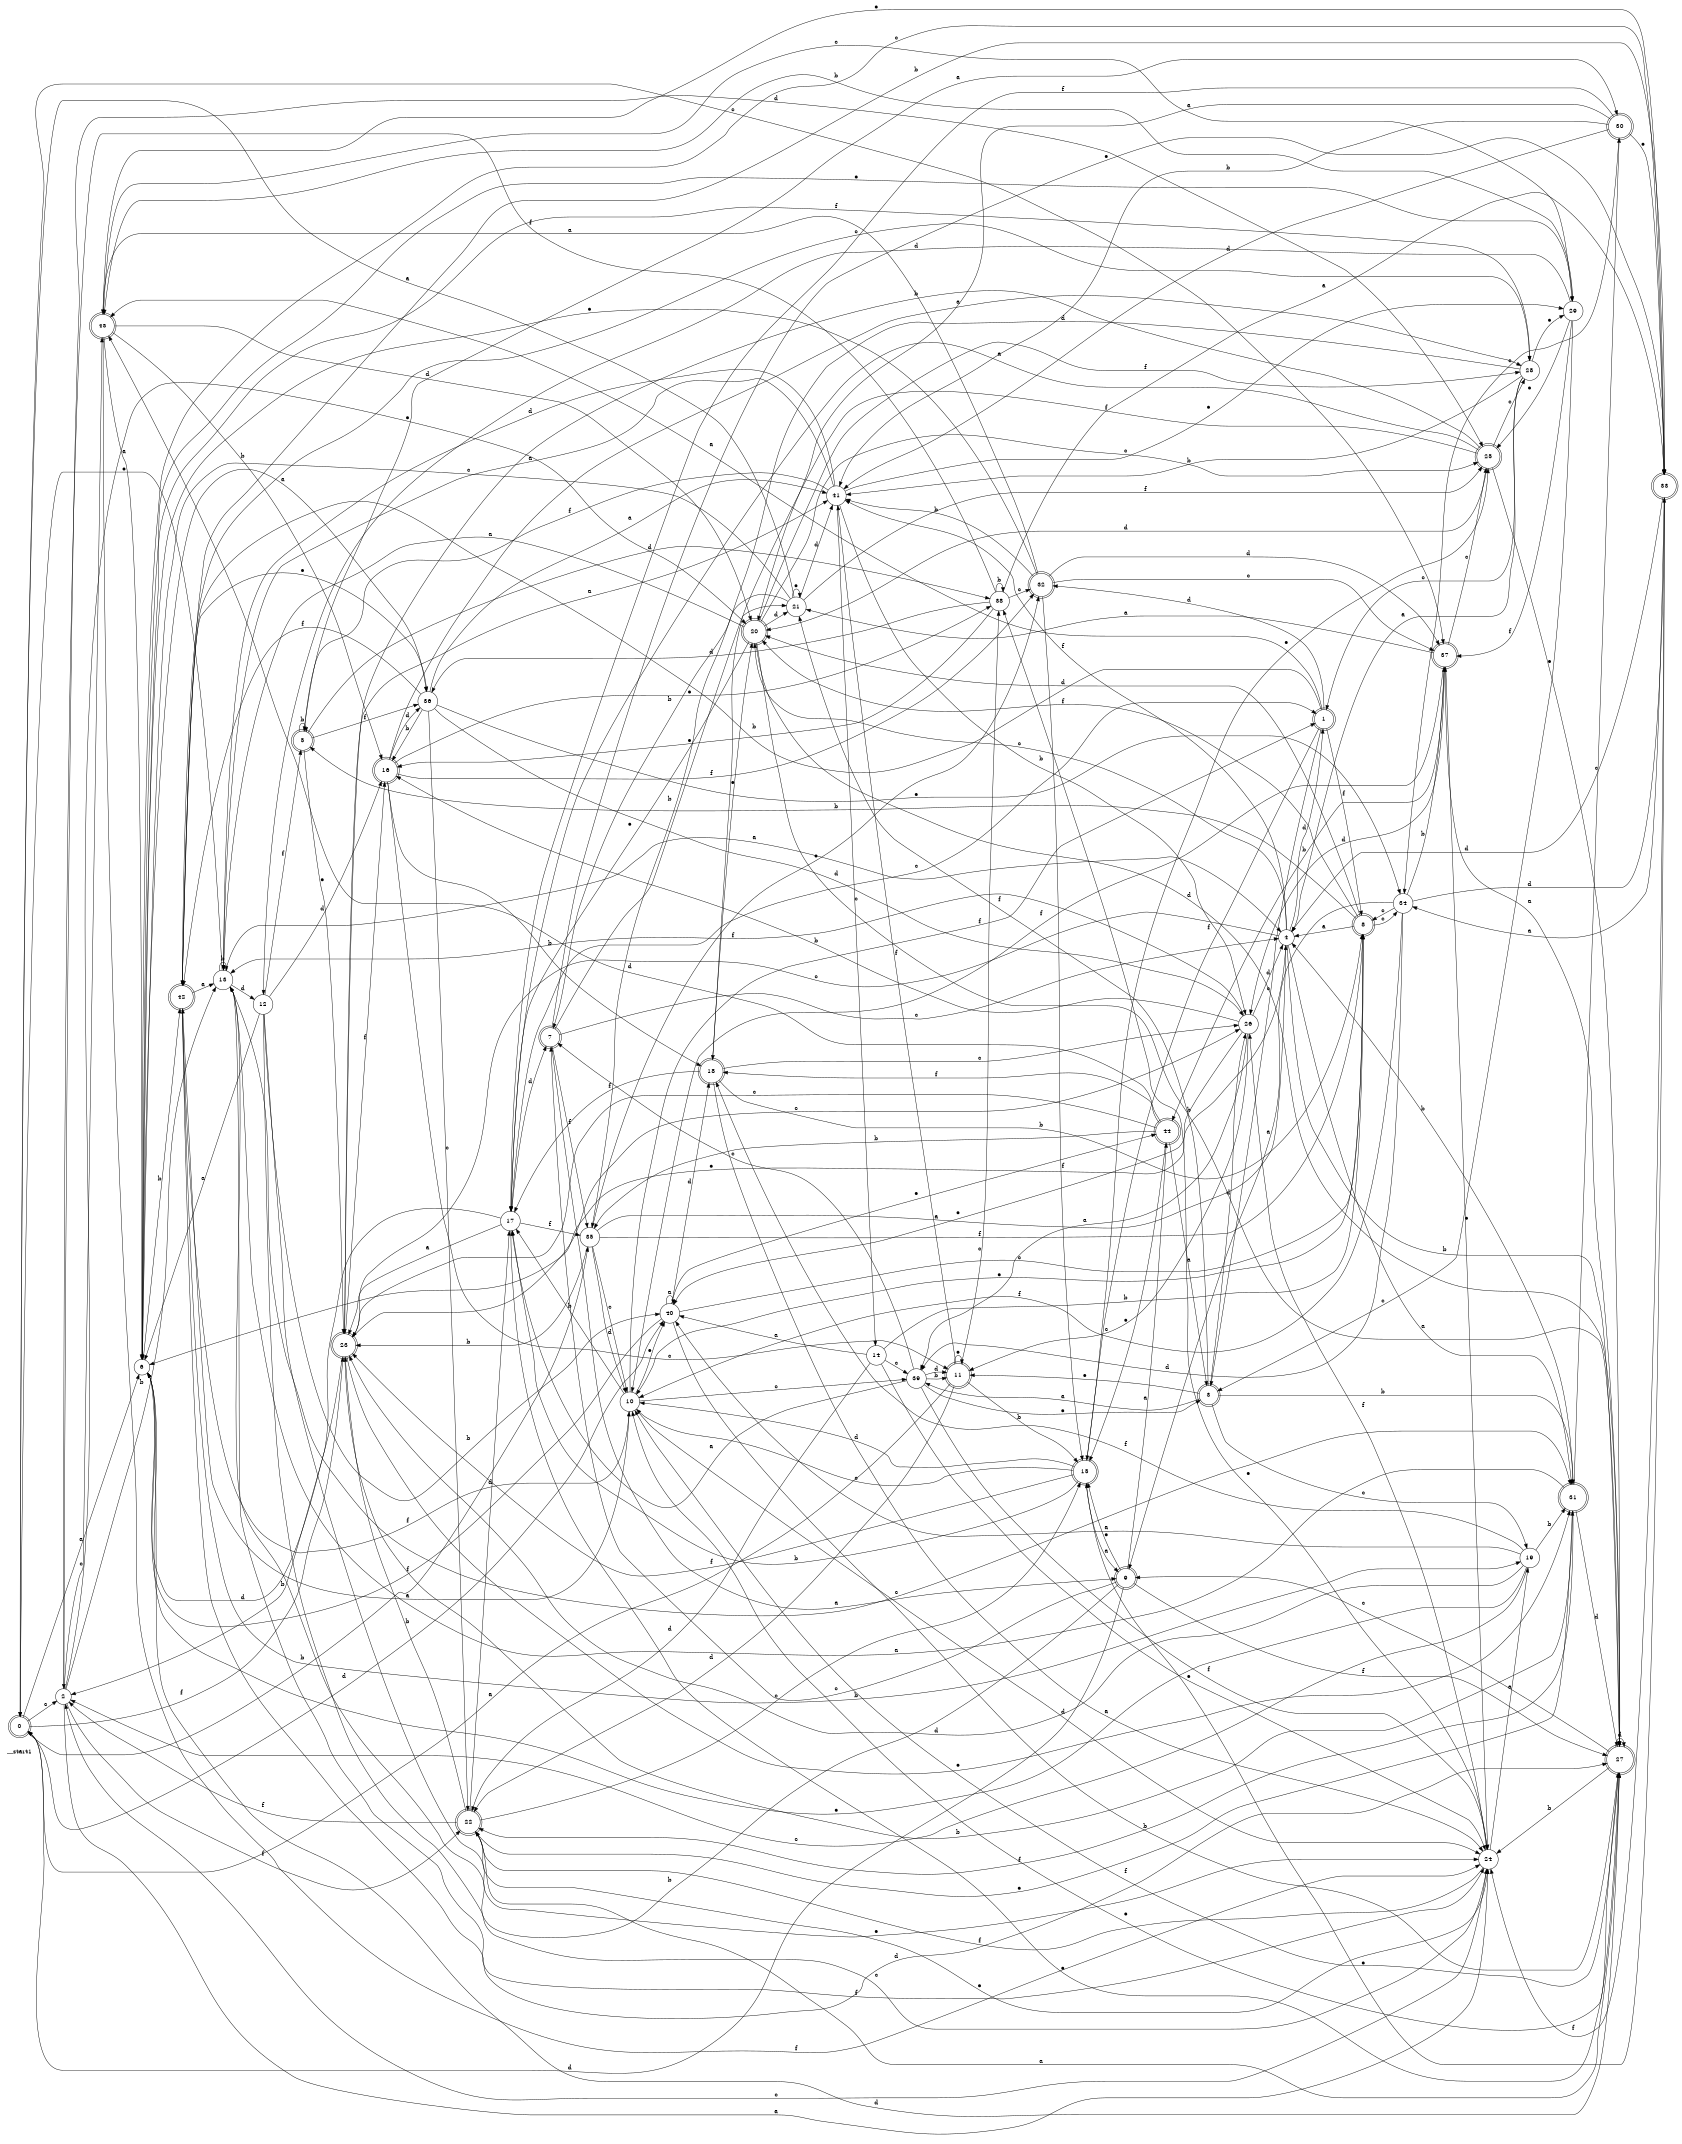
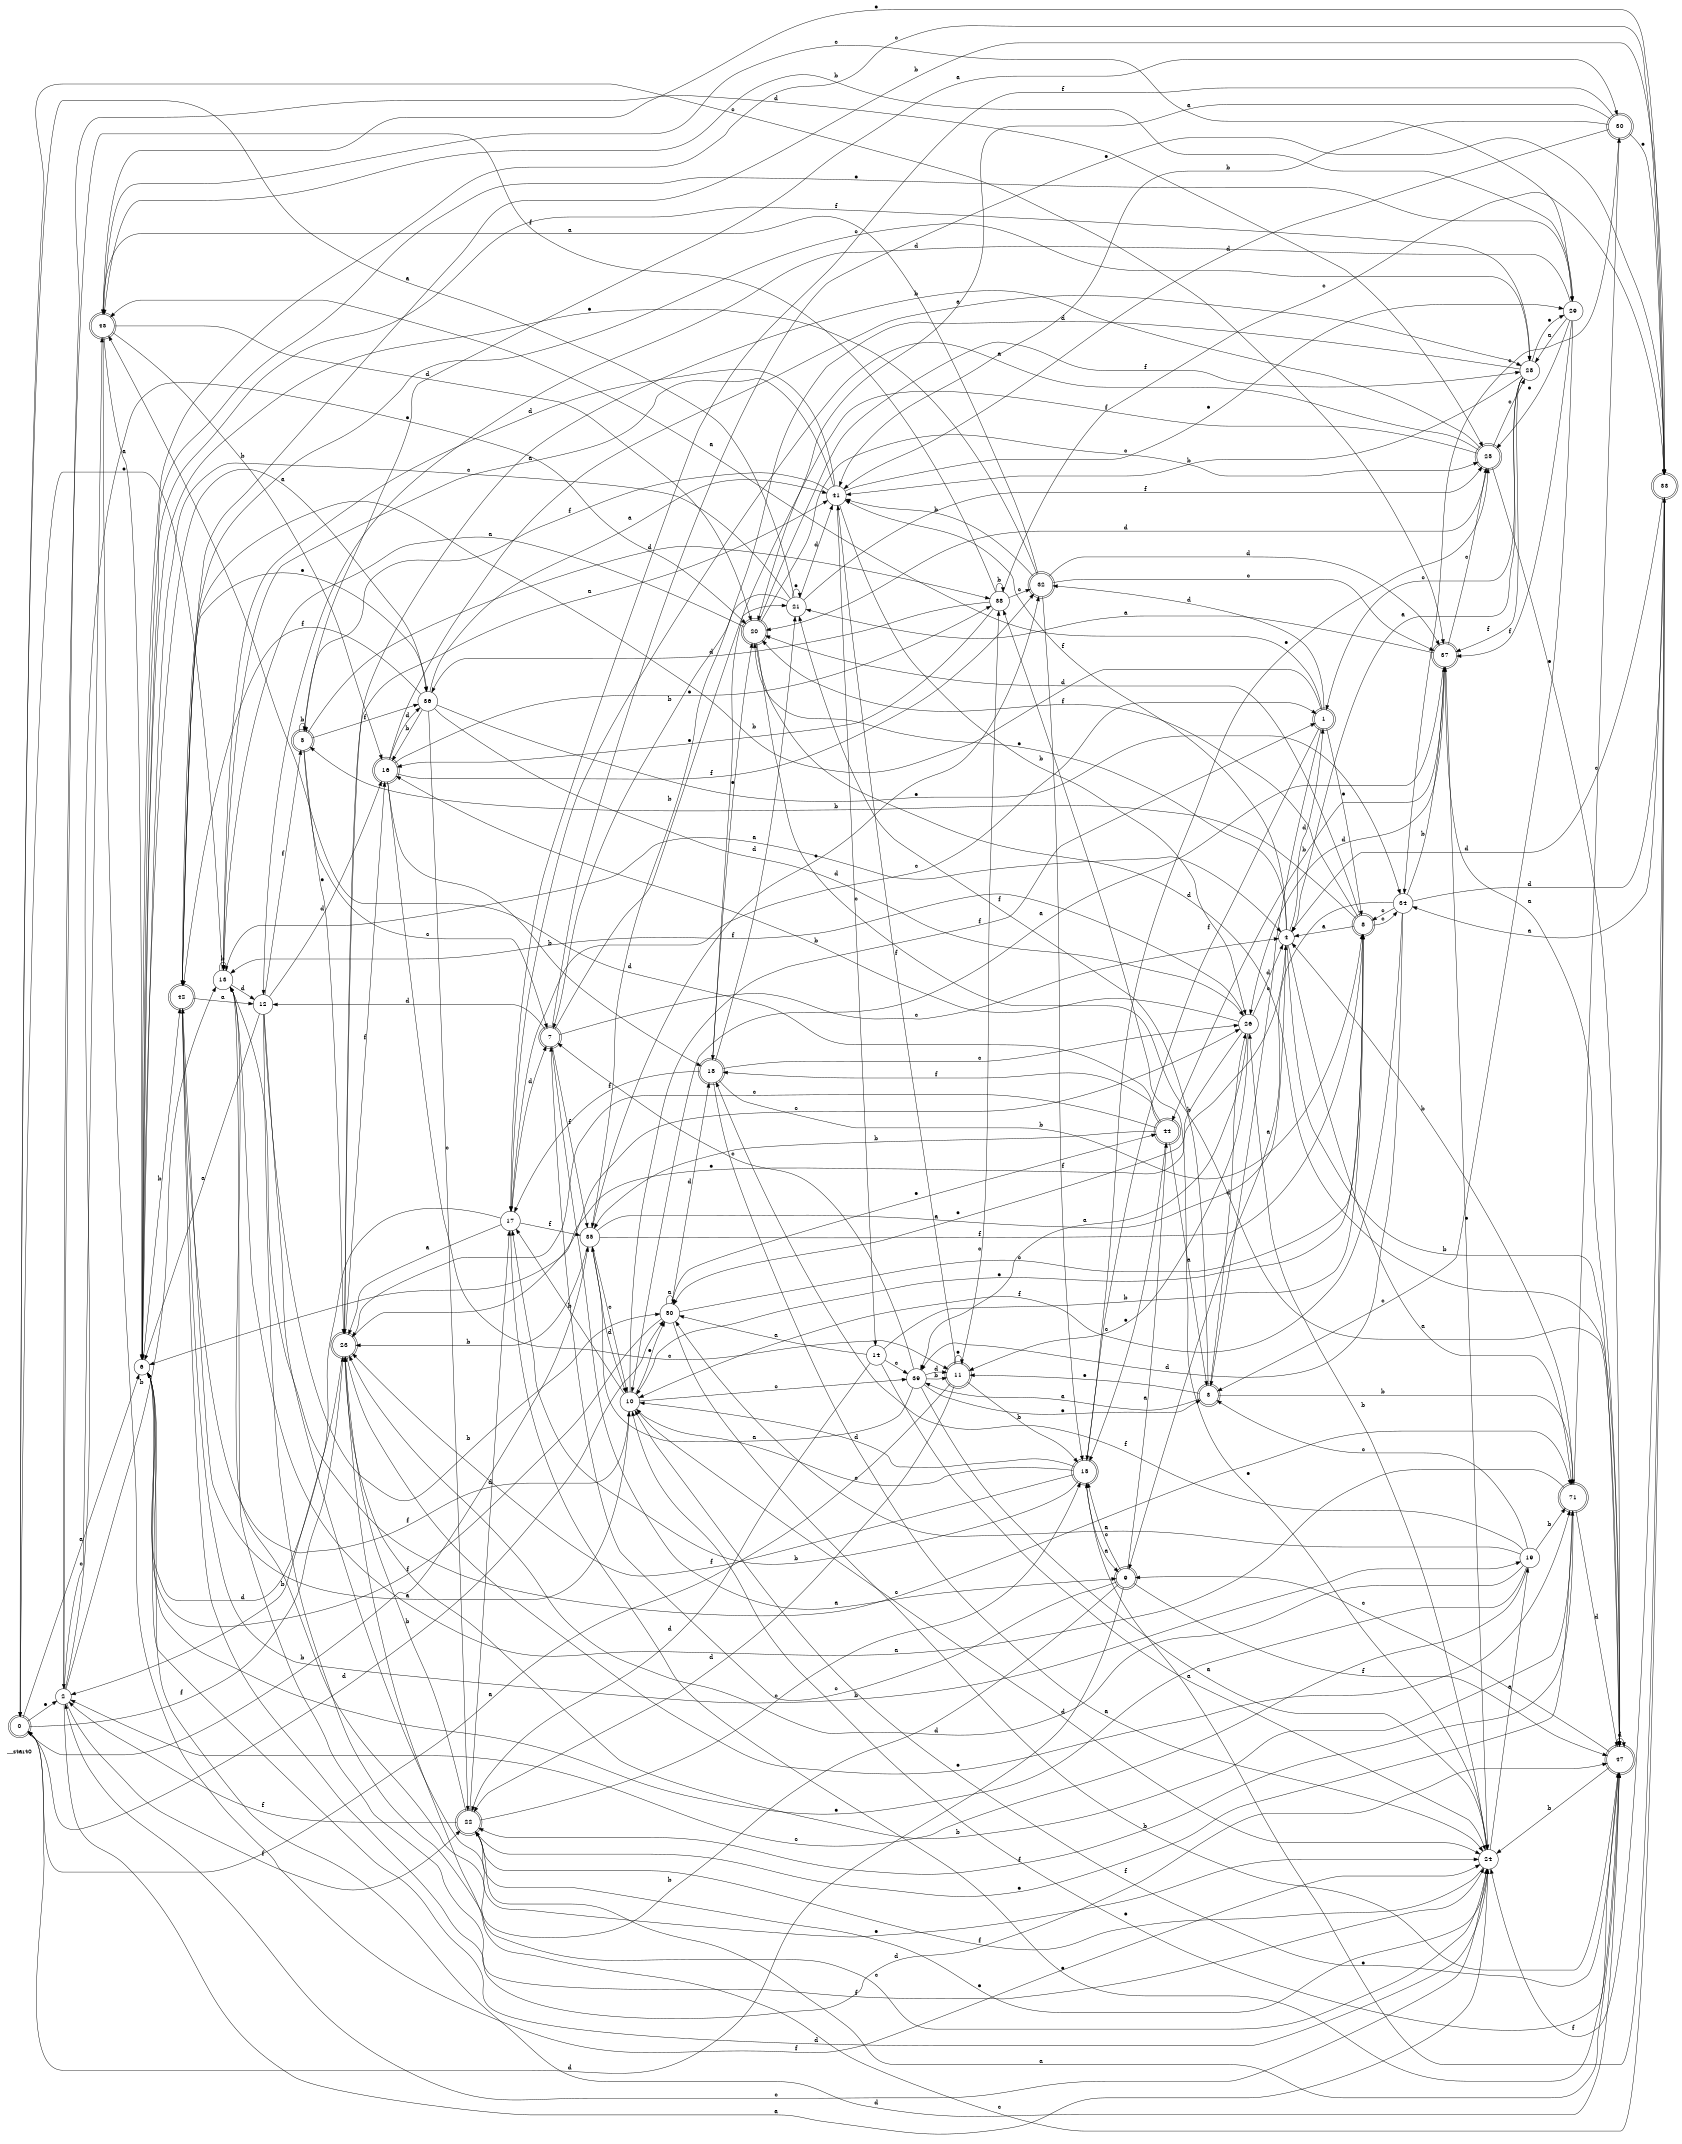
(1324, 286) -> (1324, 286)
none -> (1552, 338)
none -> (1518, 530)
(774, 620) -> (766, 854)
(1020, 744) -> (1020, 744)
(1344, 794) -> (1344, 794)
(585, 909) -> none
(1041, 914) -> (1041, 914)
none -> (390, 931)
(706, 962) -> (1554, 2131)
(201, 989) -> (221, 1001)
none -> (423, 1004)
(670, 1313) -> (670, 1313)
(1363, 1405) -> (1363, 1405)
(1361, 1497) -> (1394, 1453)
(1573, 1498) -> (1573, 1498)
(646, 1500) -> (689, 1442)
(1106, 1535) -> (1106, 1535)
(1209, 1670) -> (1209, 1670)
(1189, 1676) -> (1189, 1676)
(46, 1704) -> (46, 1704)
(20, 1752) -> (20, 1752)
(1620, 1760) -> (1620, 1760)
none -> (645, 2036)
